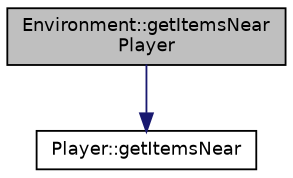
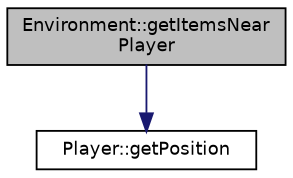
(146, 150) -> (146, 150)
